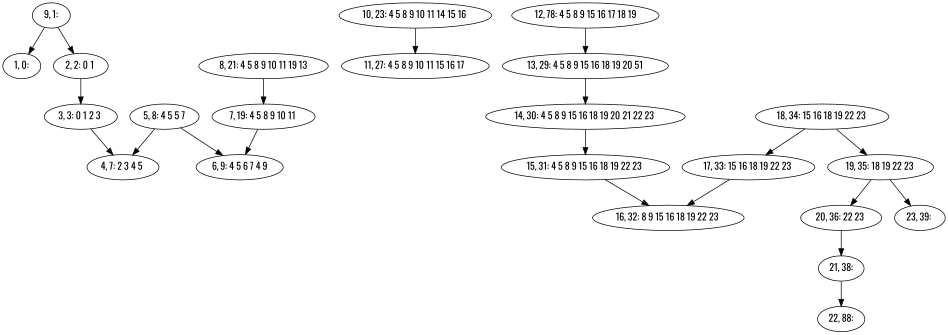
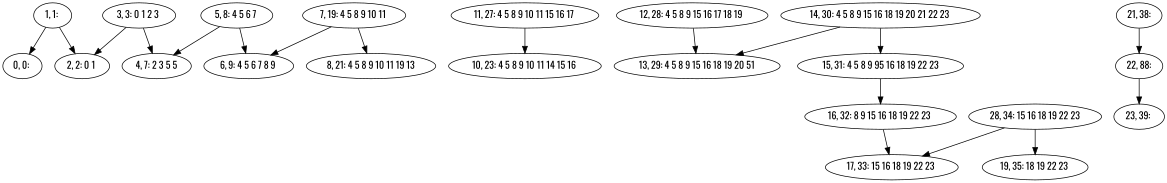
(51, 15) -> (53, 15)
(585, 15) -> (692, 15)
(415, 37) -> (525, 37)
(22, 66) -> (22, 66)
(81, 88) -> (113, 39)
(264, 88) -> (361, 37)
(585, 88) -> (792, 40)
(164, 117) -> (237, 15)
(822, 117) -> (1035, 117)
(123, 167) -> (157, 66)
(240, 167) -> (249, 66)
(585, 167) -> (881, 66)
(898, 190) -> (1139, 88)
(712, 191) -> (885, 139)
(841, 218) -> none
